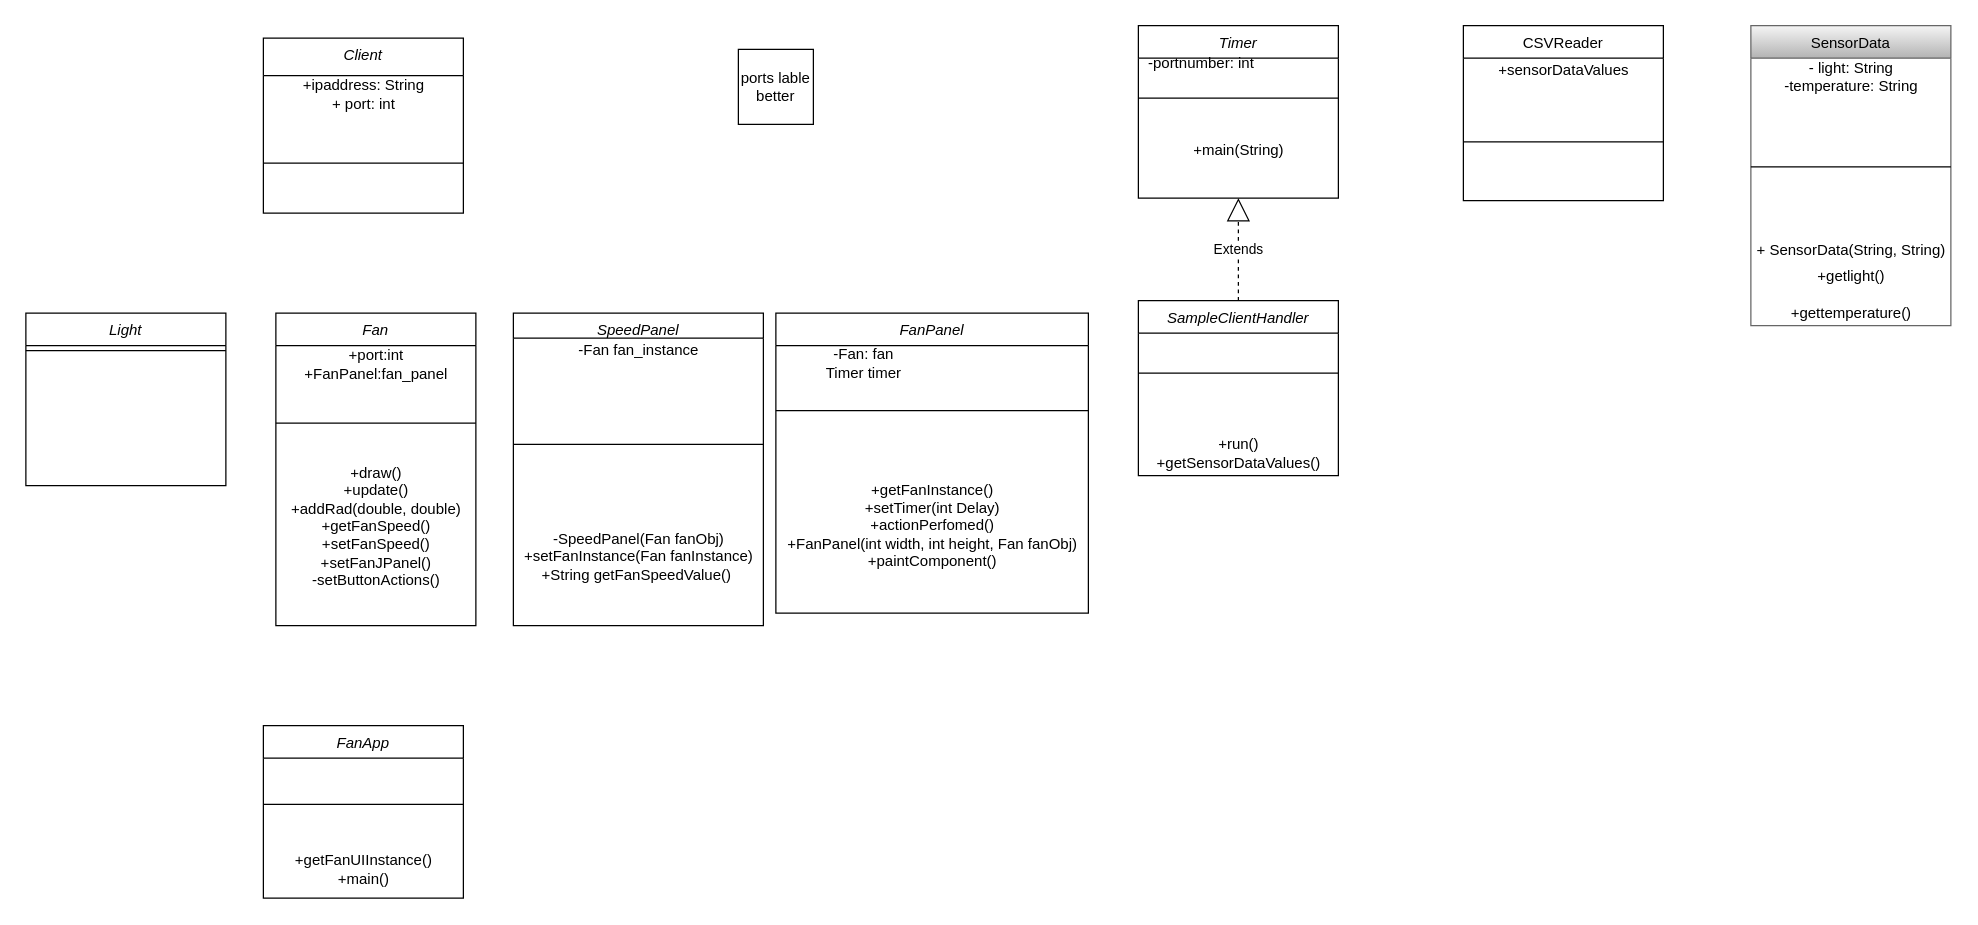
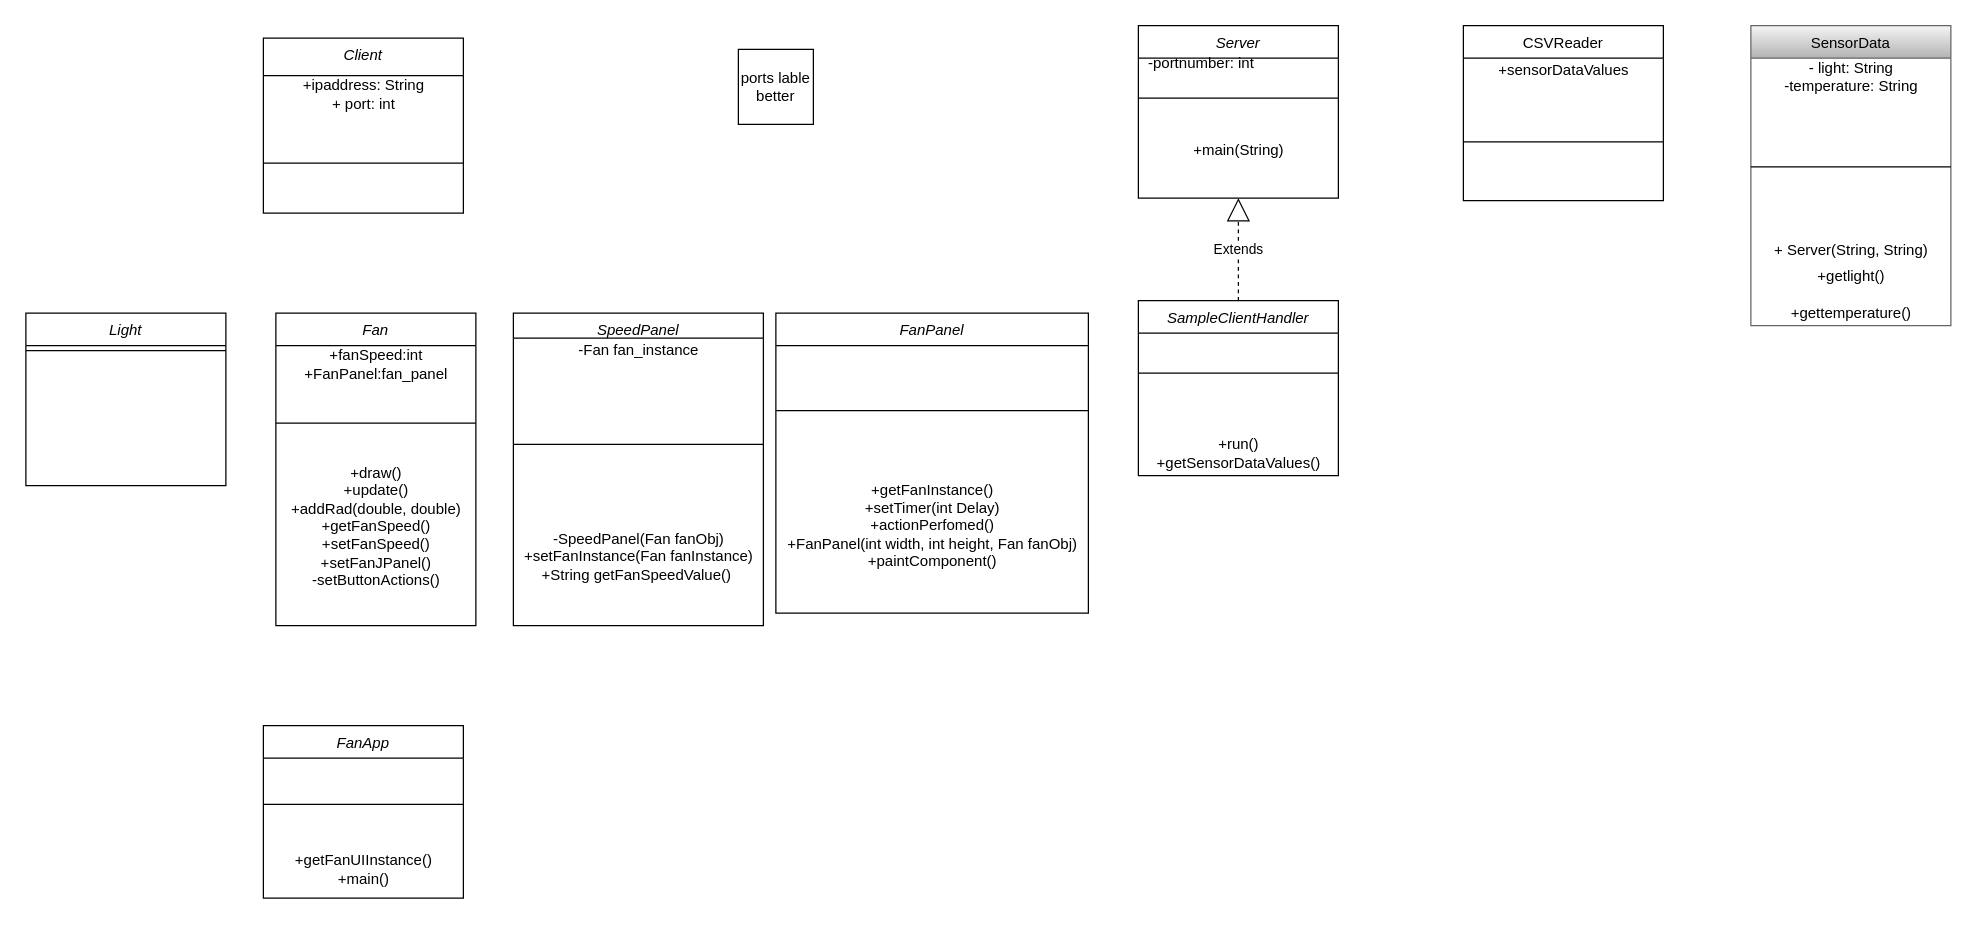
(1238, 43) -> (1238, 43)
(1851, 251) -> (1851, 251)
(863, 363) -> none
(376, 364) -> (376, 364)
